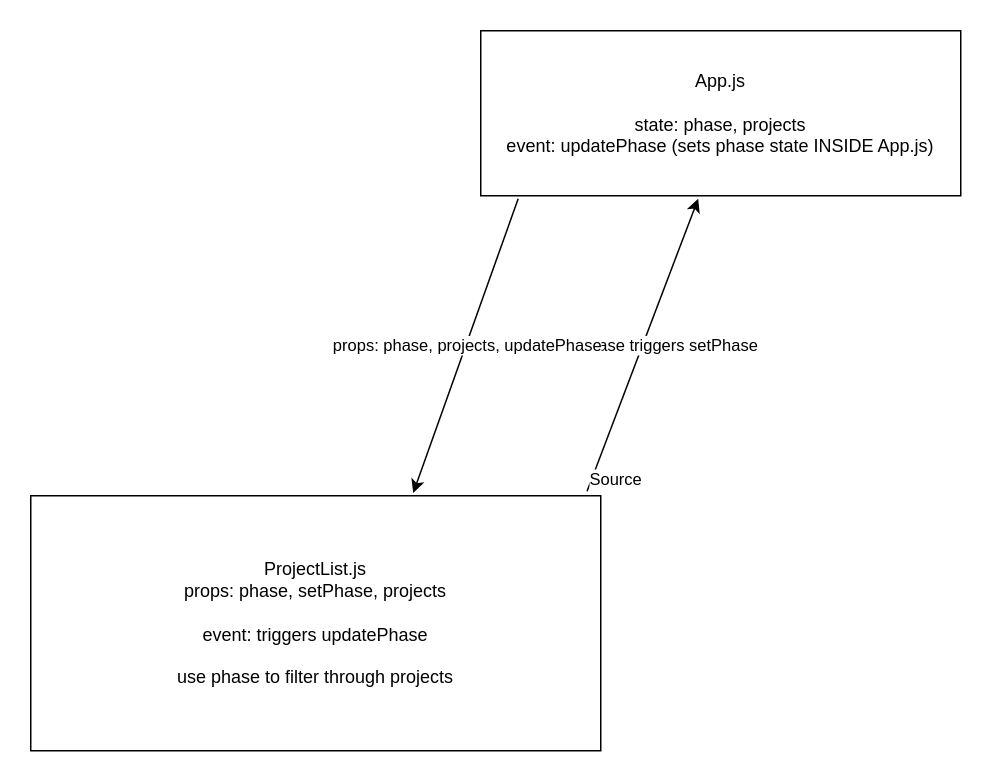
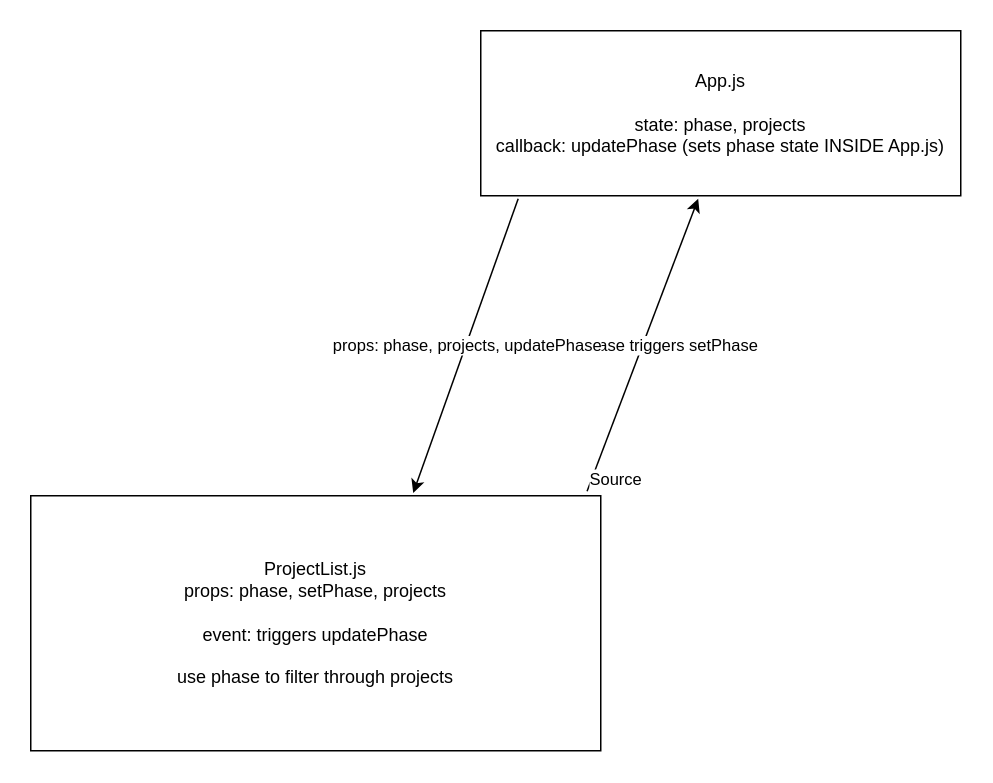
(721, 113) -> (721, 113)
